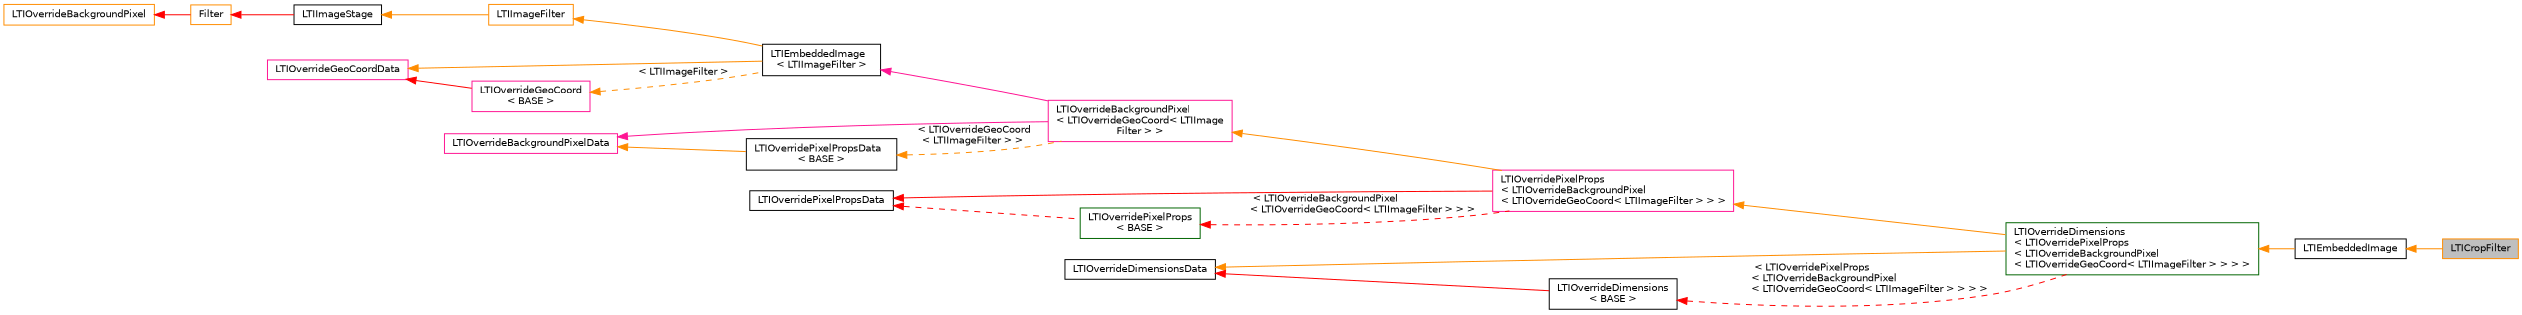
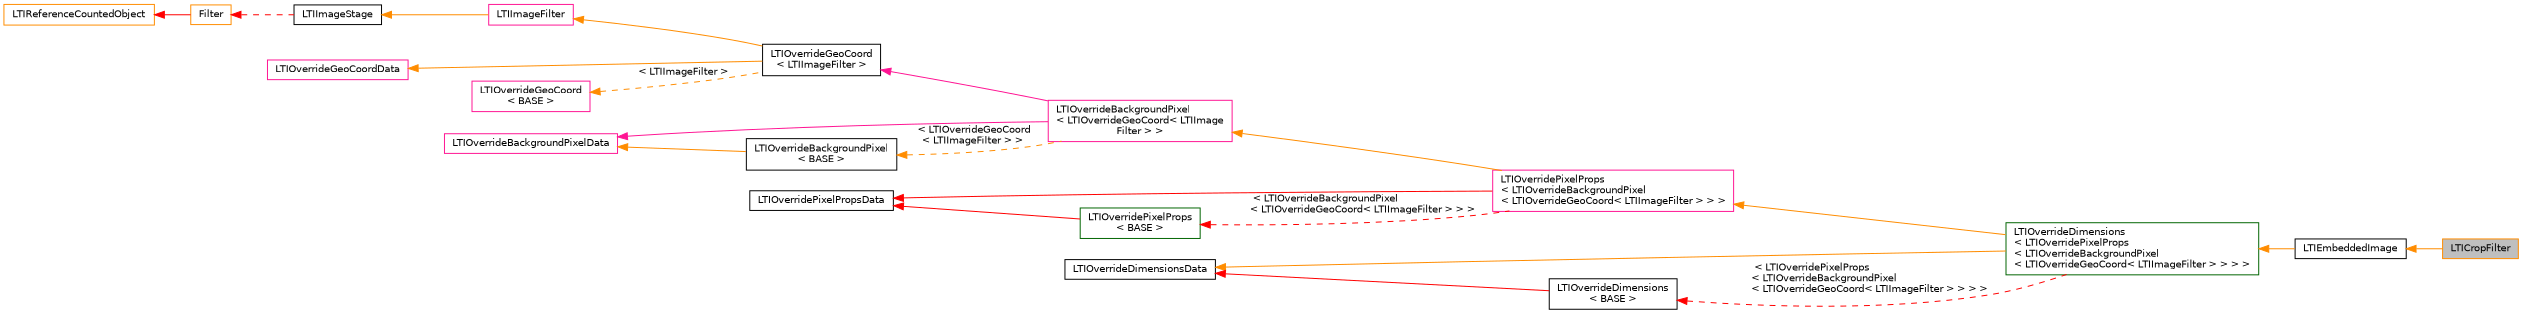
(79, 15) -> (79, 15)
(268, 15) -> (268, 15)
(531, 15) -> (531, 15)
(822, 60) -> (822, 60)
(444, 84) -> none
(822, 154) -> (822, 154)
(992, 213) -> (992, 213)
